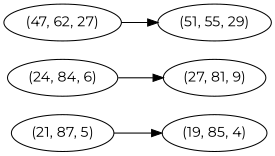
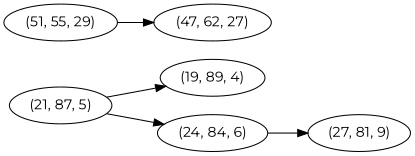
(134, 23) -> (130, 23)
none -> (130, 118)
(215, 133) -> (213, 78)
